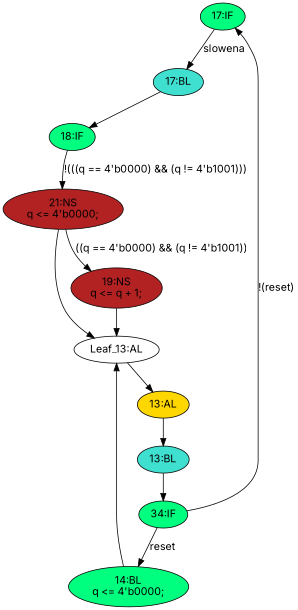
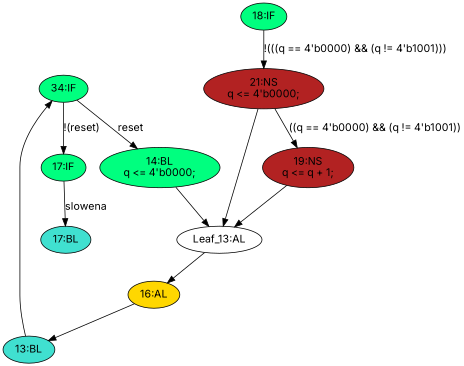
(128, 108) -> none
(163, 405) -> (154, 295)
